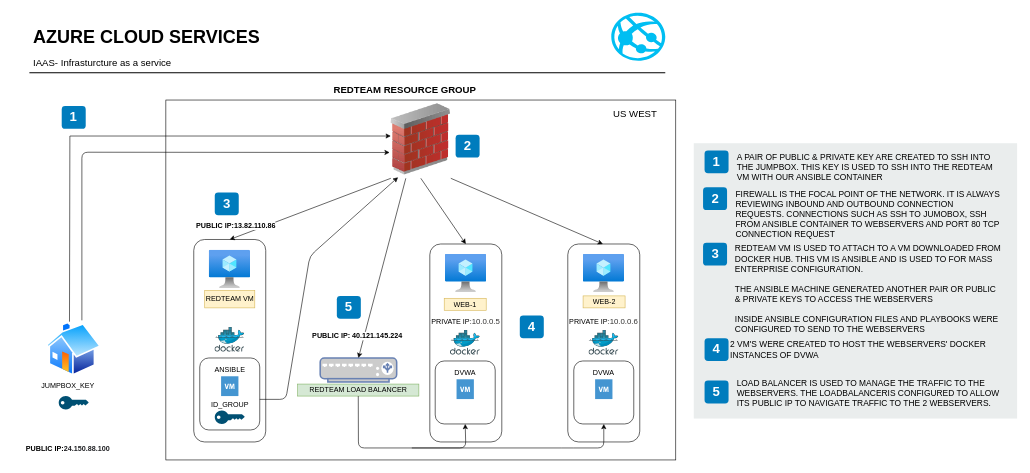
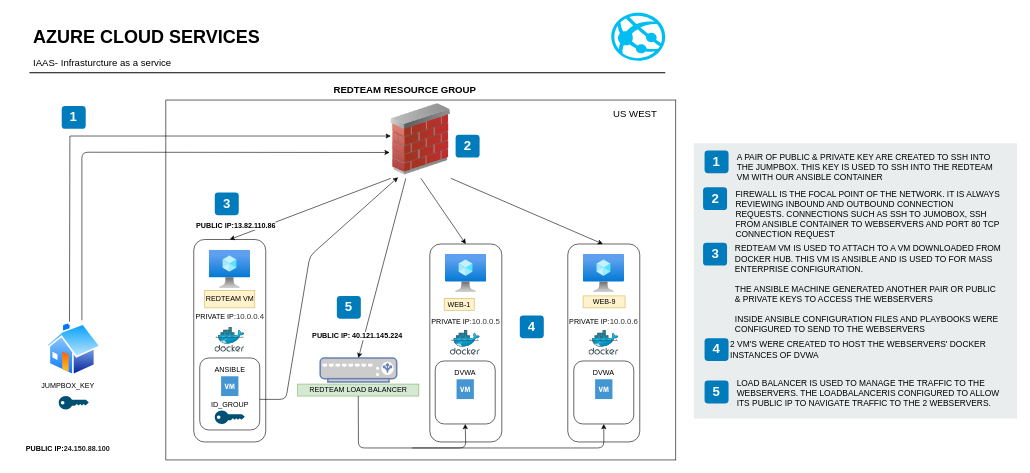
(605, 302) -> (605, 302)
(465, 304) -> (459, 304)
none -> (230, 316)
